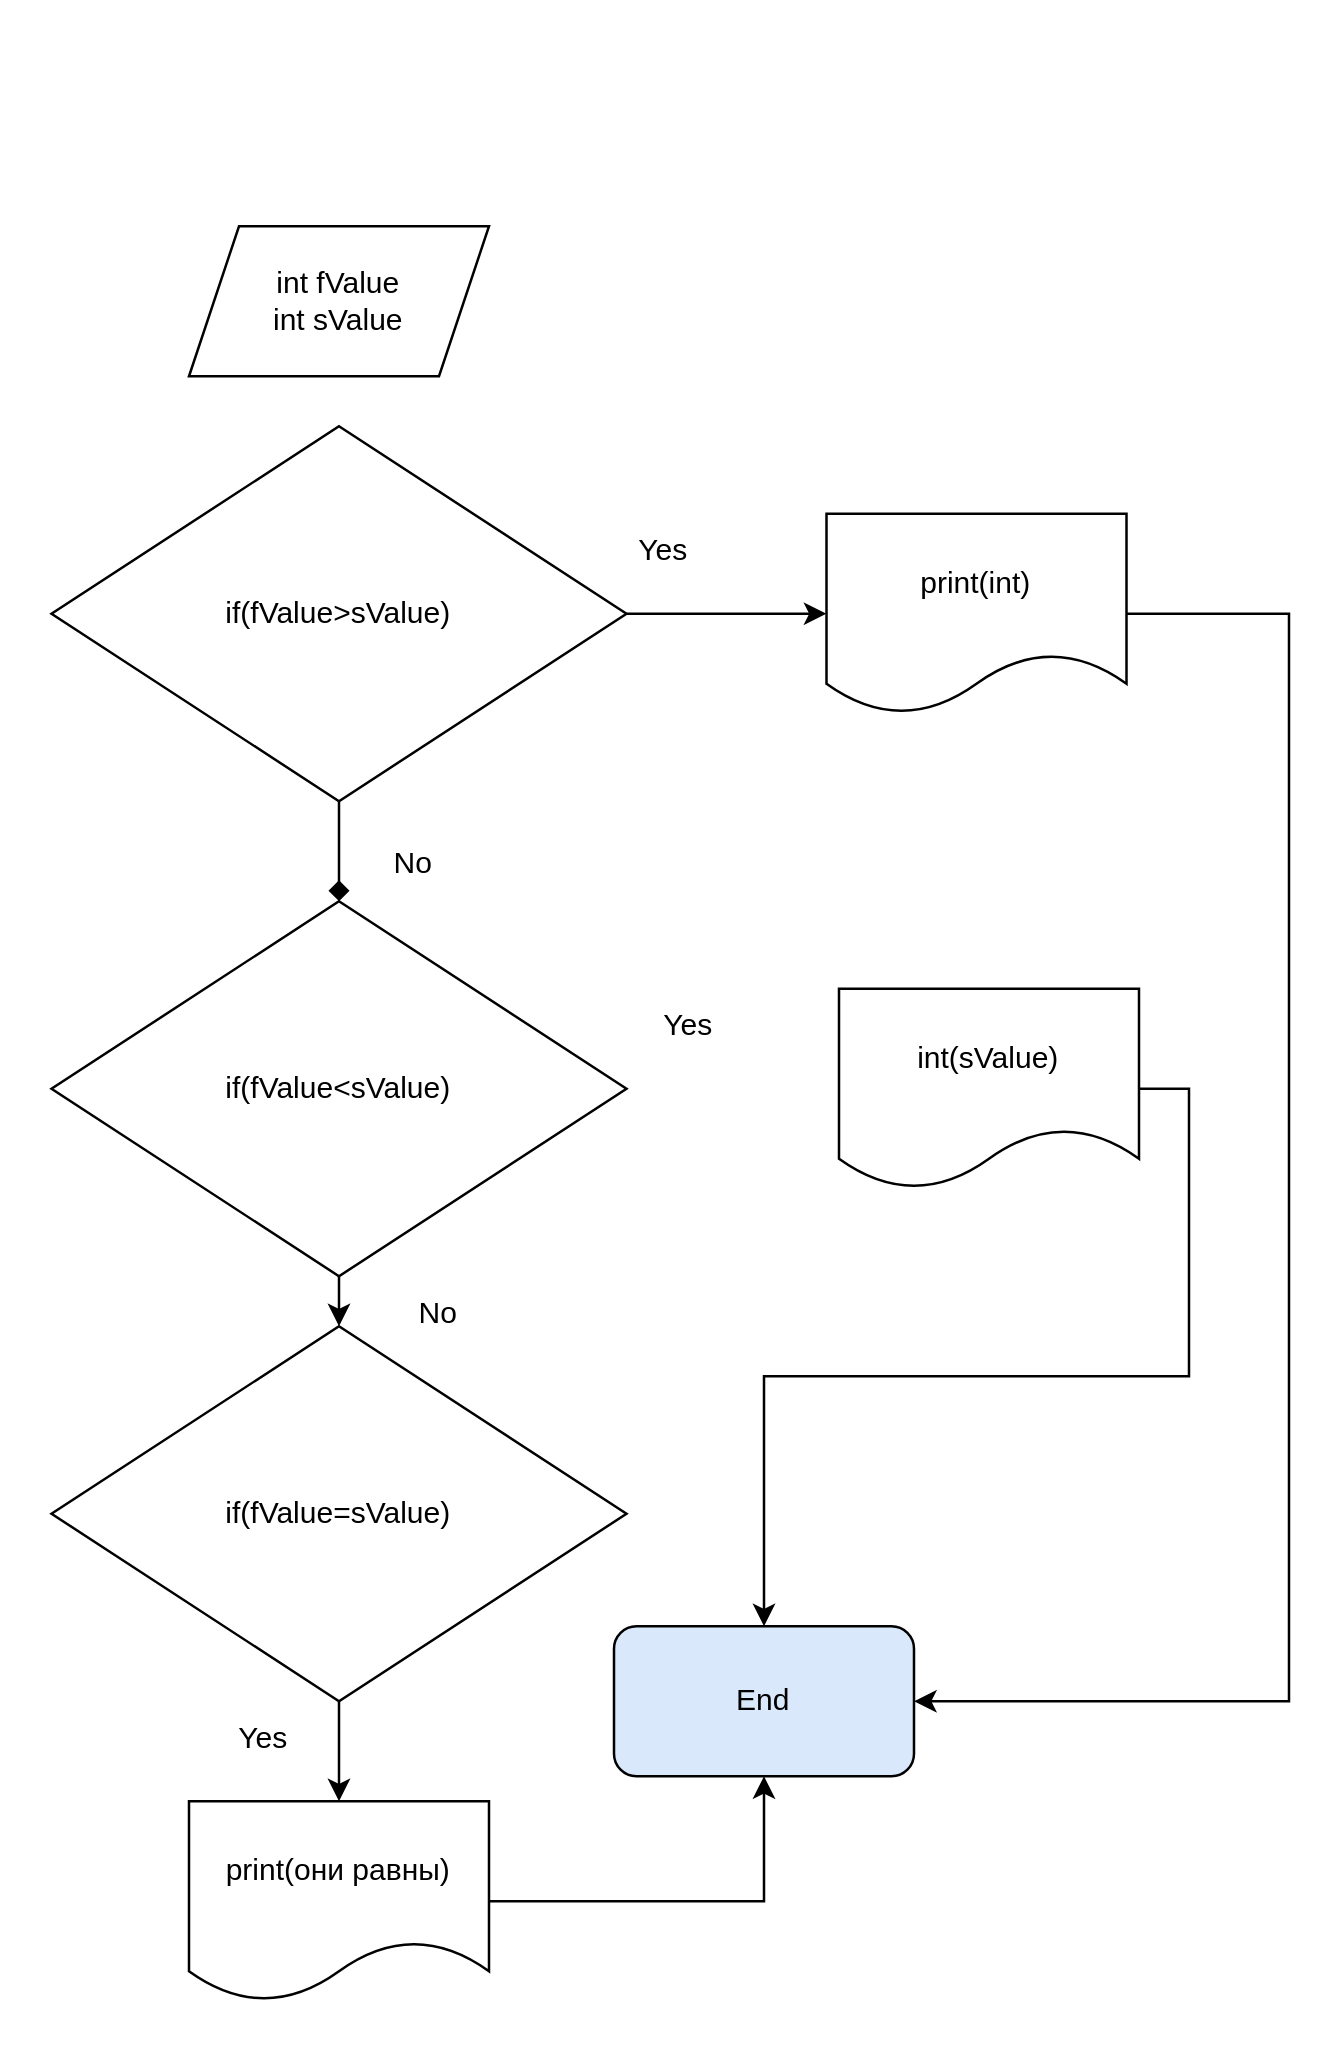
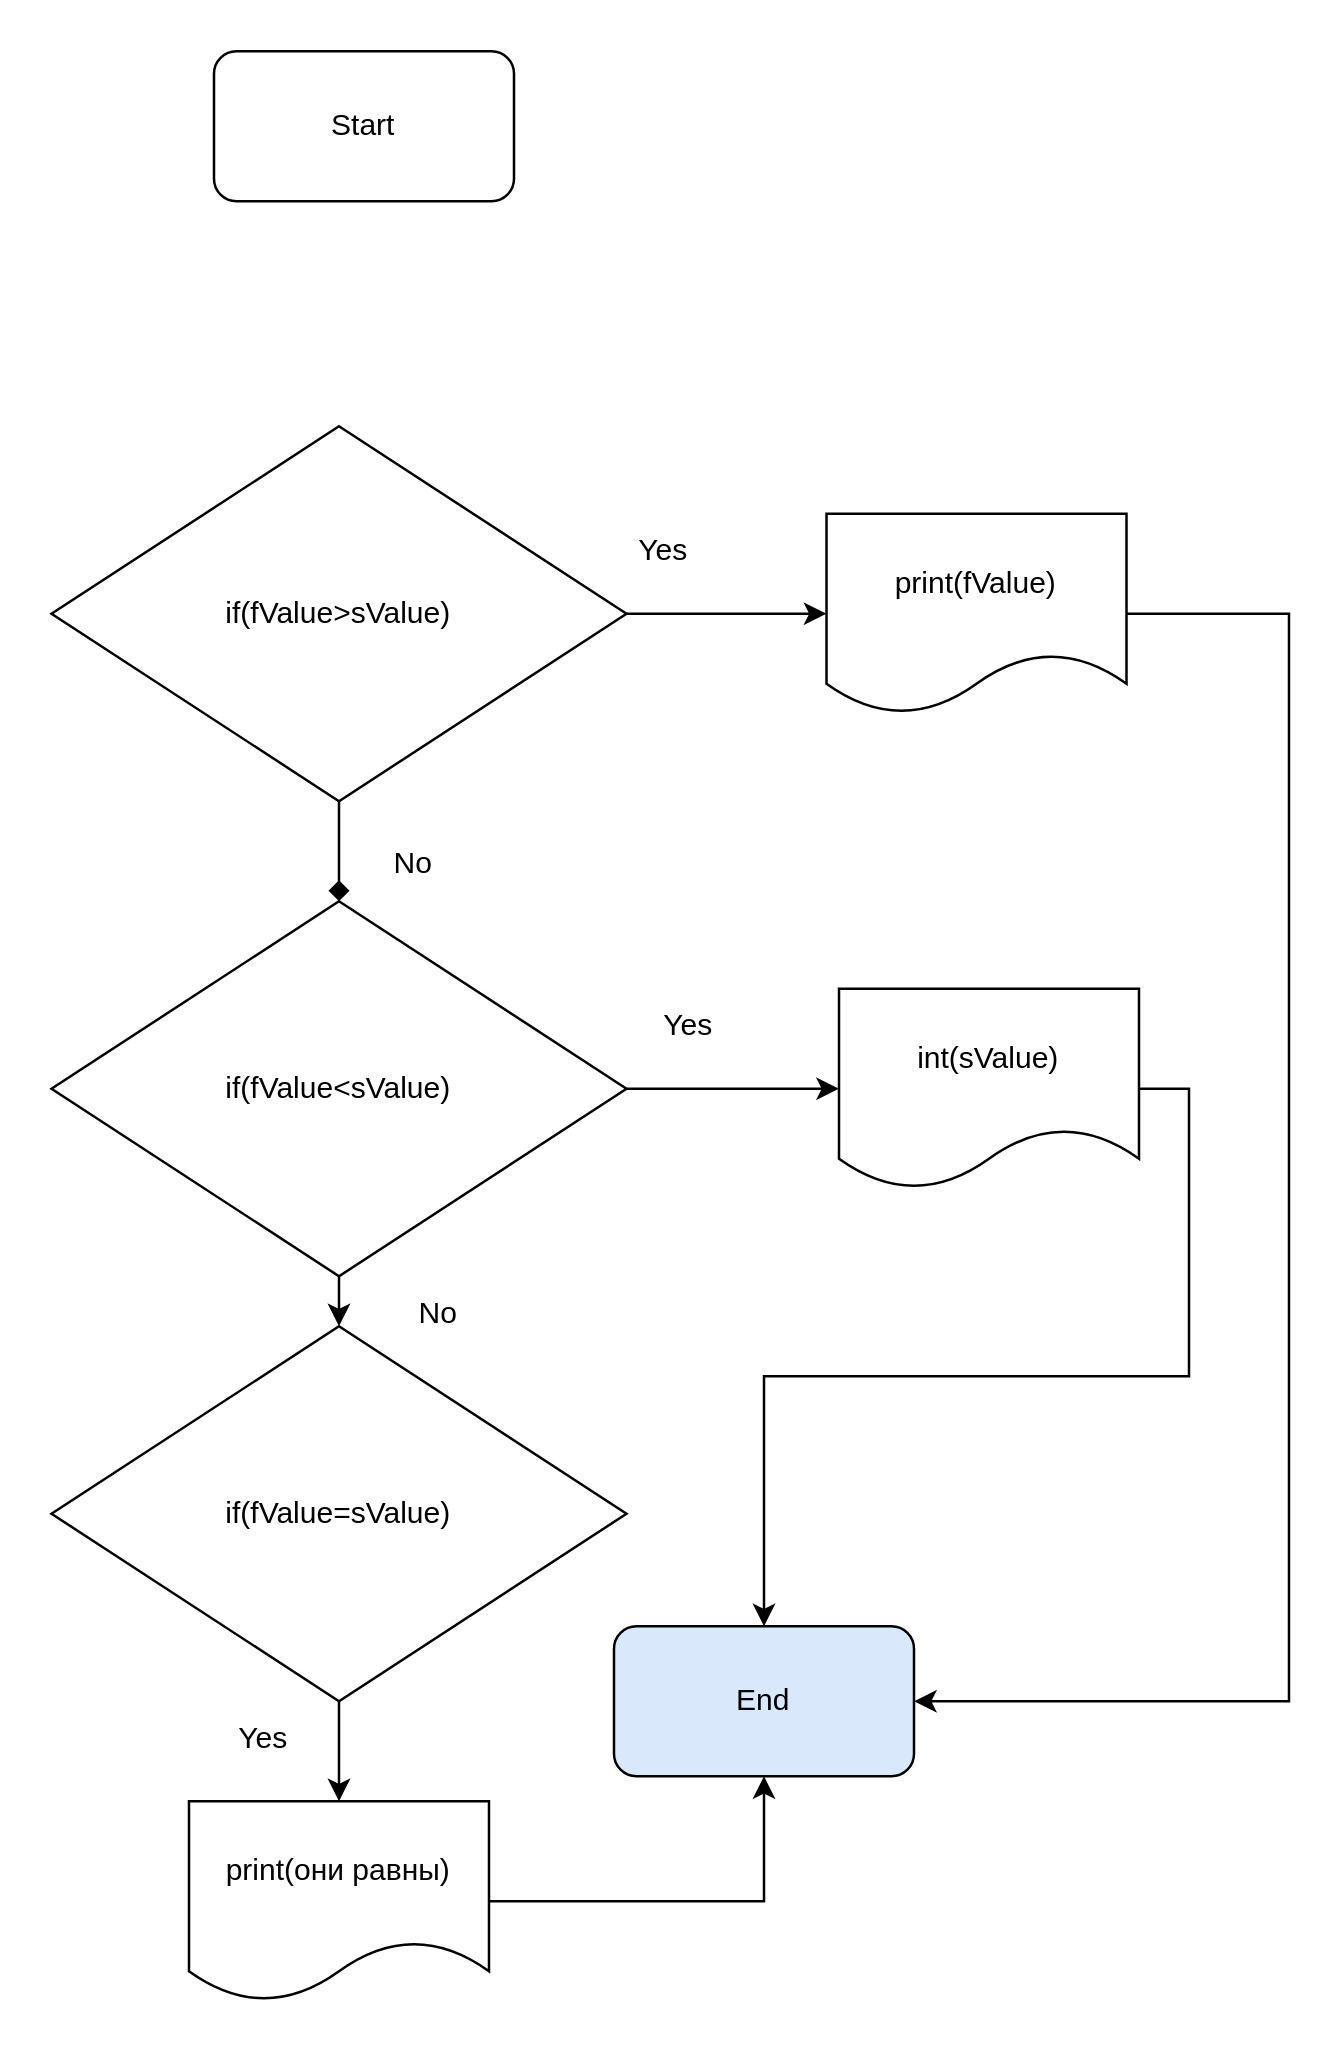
none -> (364, 126)
(339, 301) -> none
(976, 584) -> (976, 584)
none -> (725, 1089)
